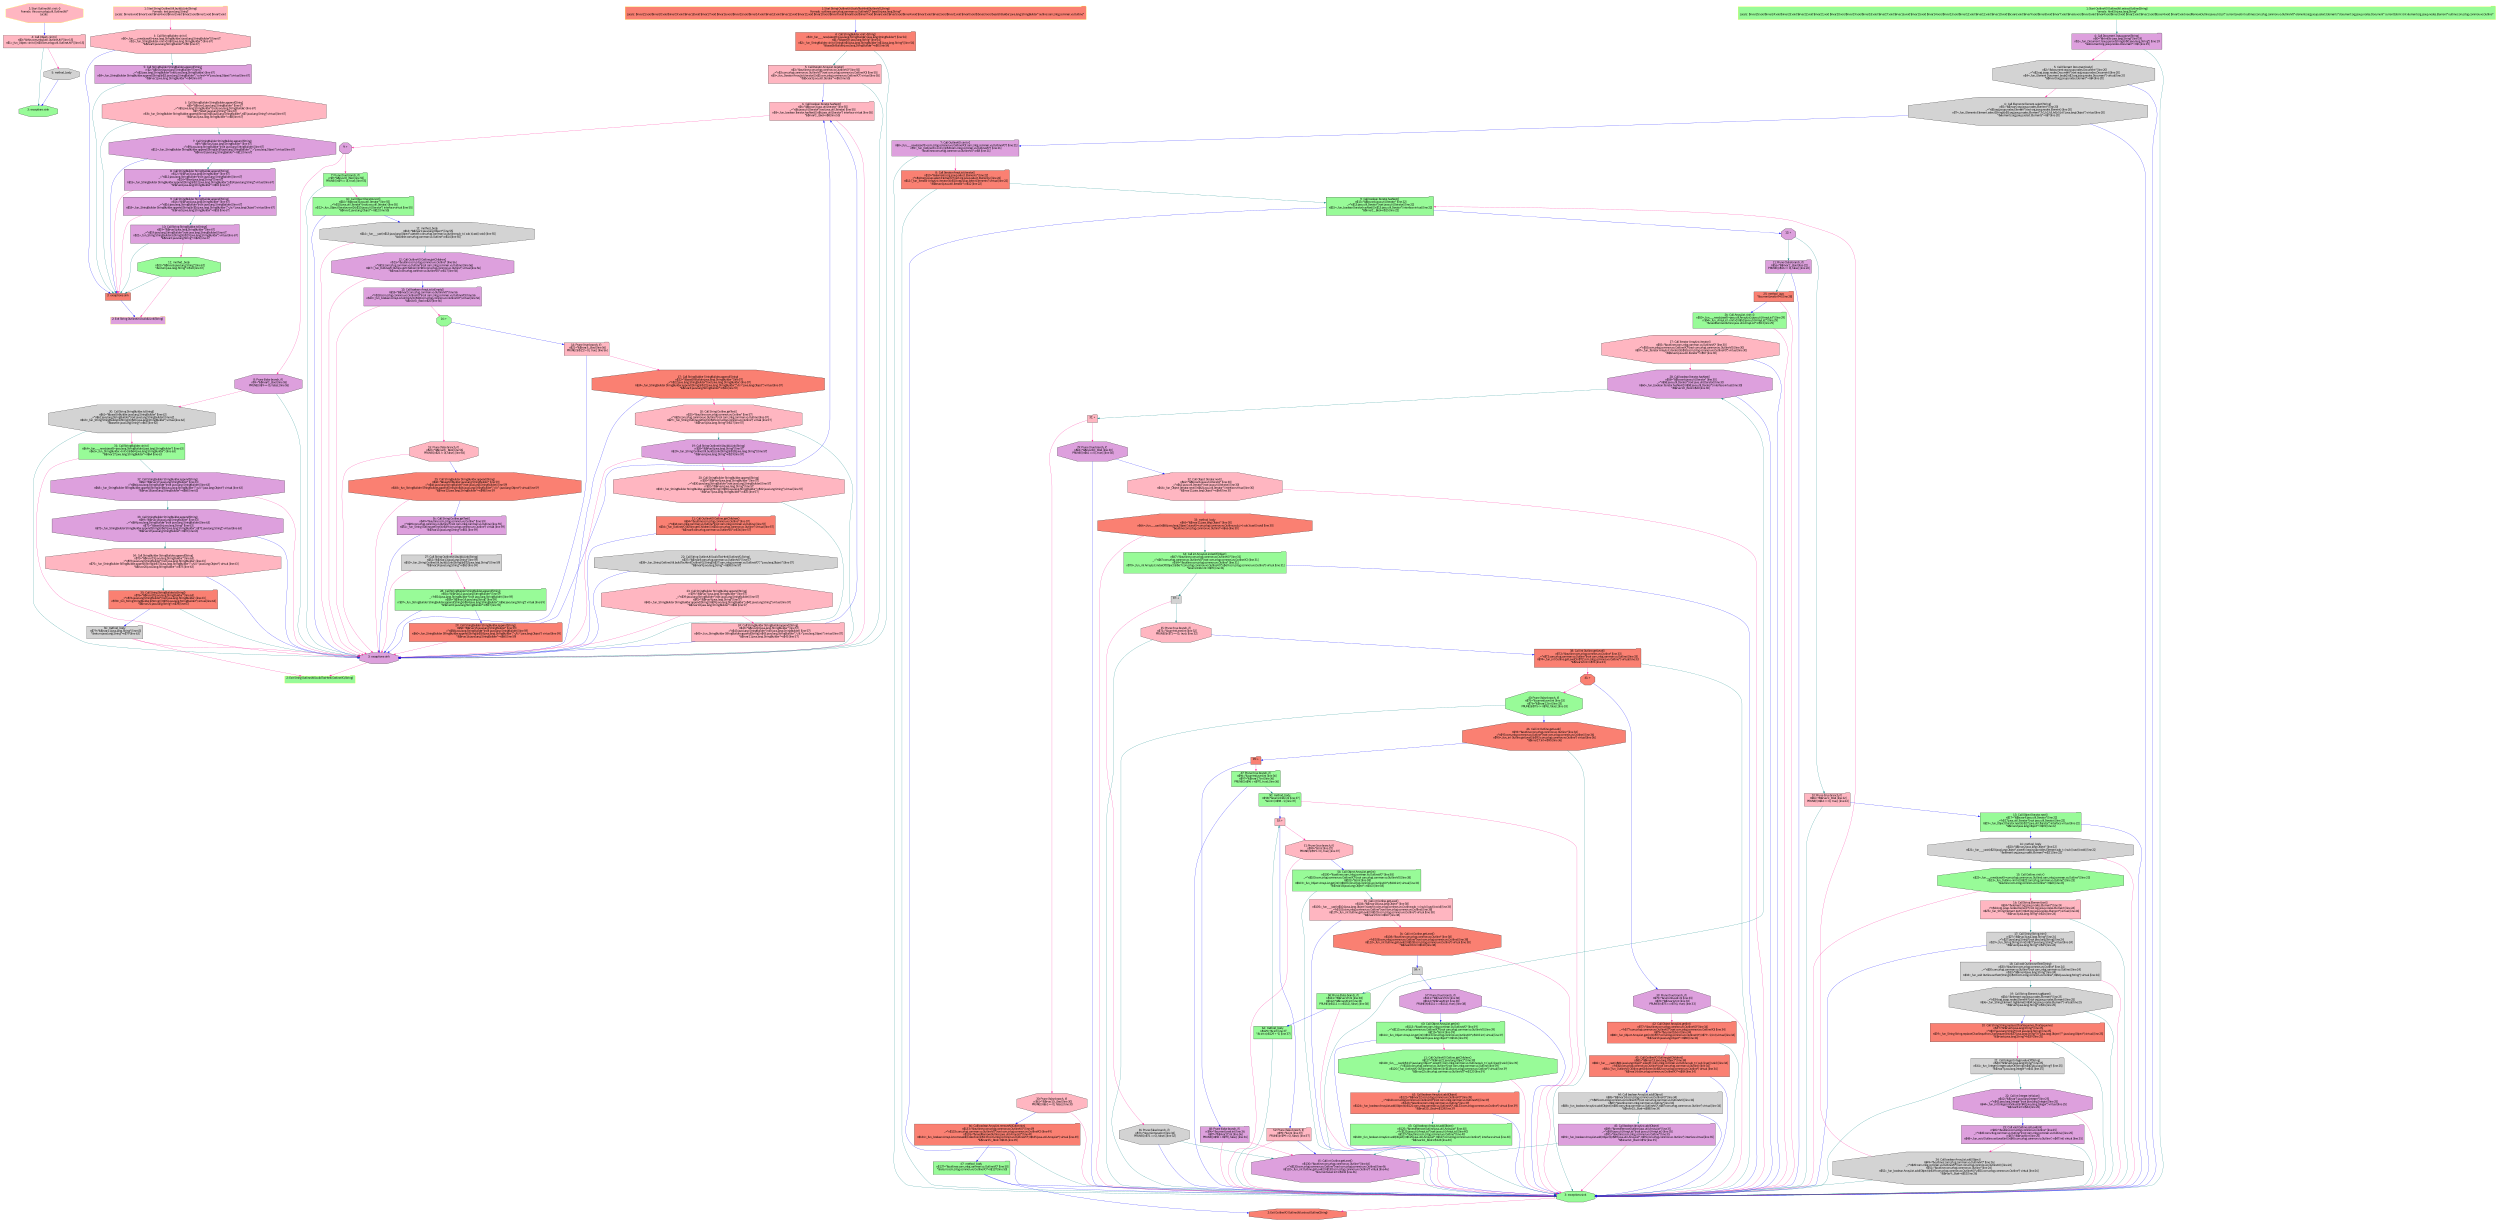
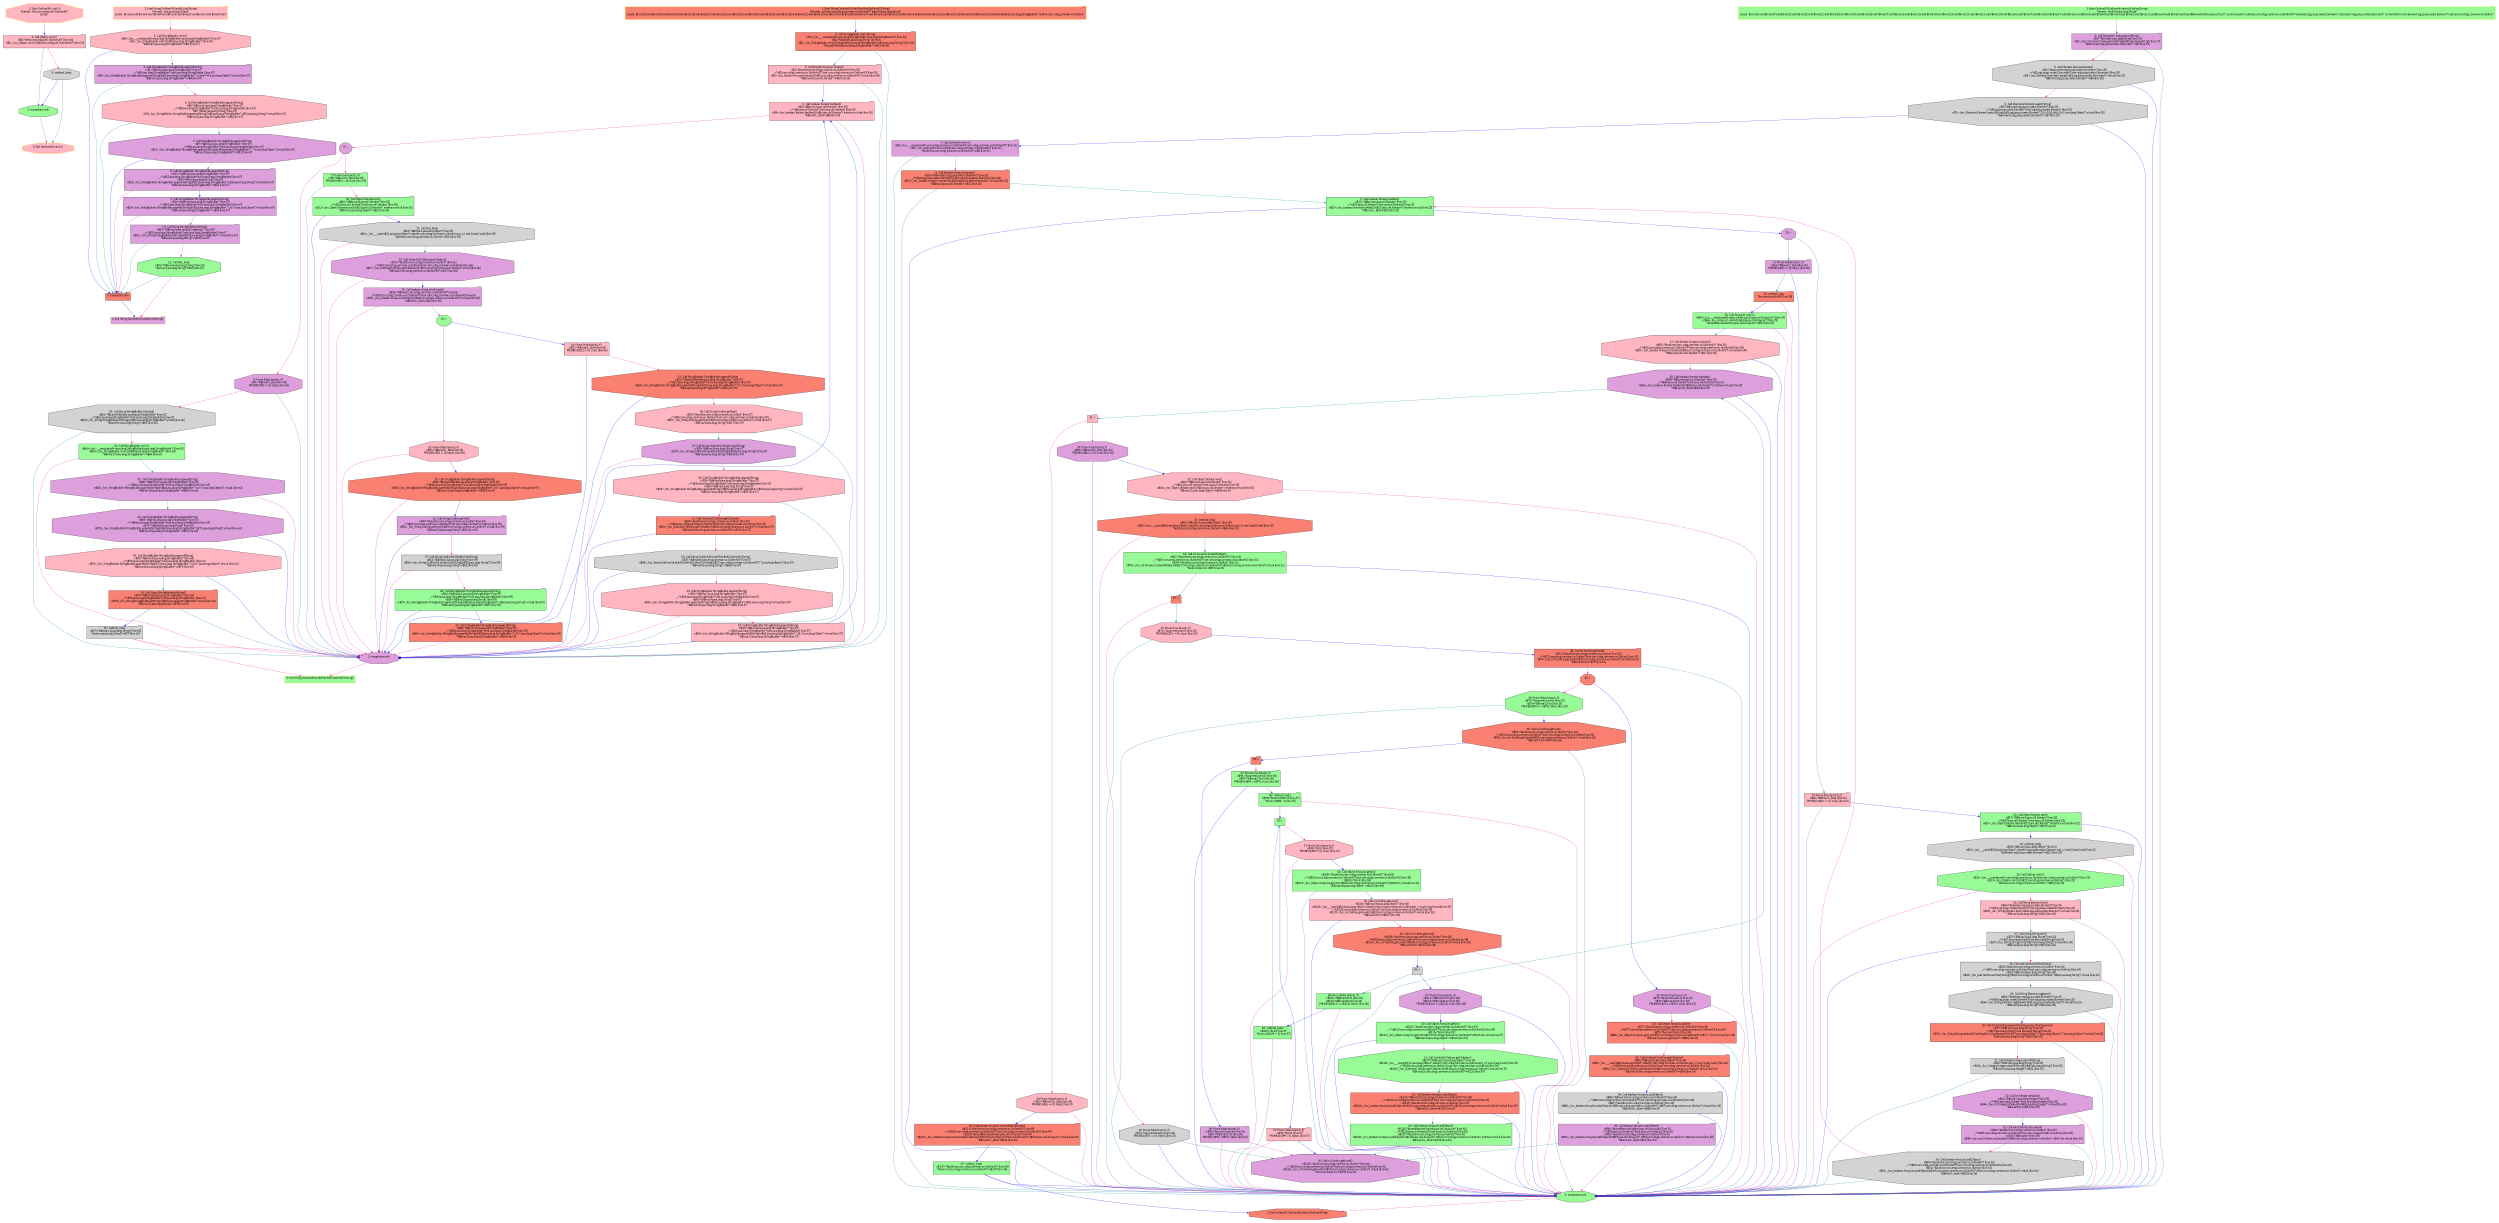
none -> (48, 148)
(1176, 600) -> (1176, 600)
(1280, 822) -> (1280, 822)
